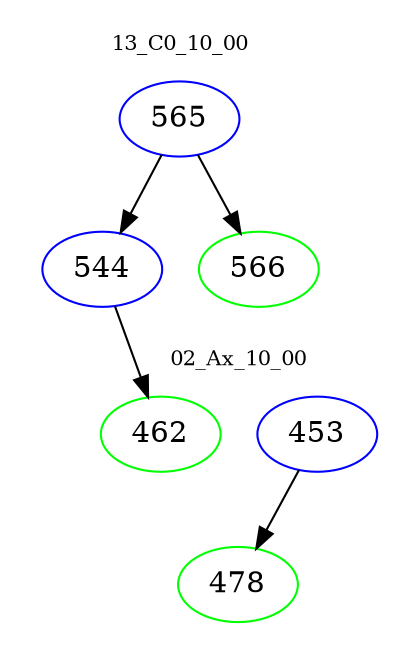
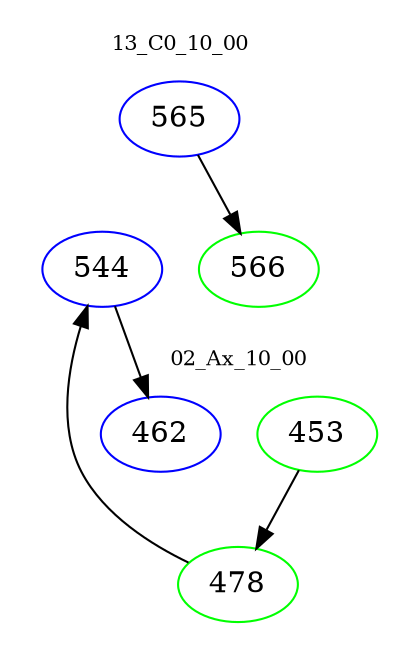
(146, 184) -> (71, 441)
(161, 434) -> (161, 434)
(317, 434) -> (317, 434)
